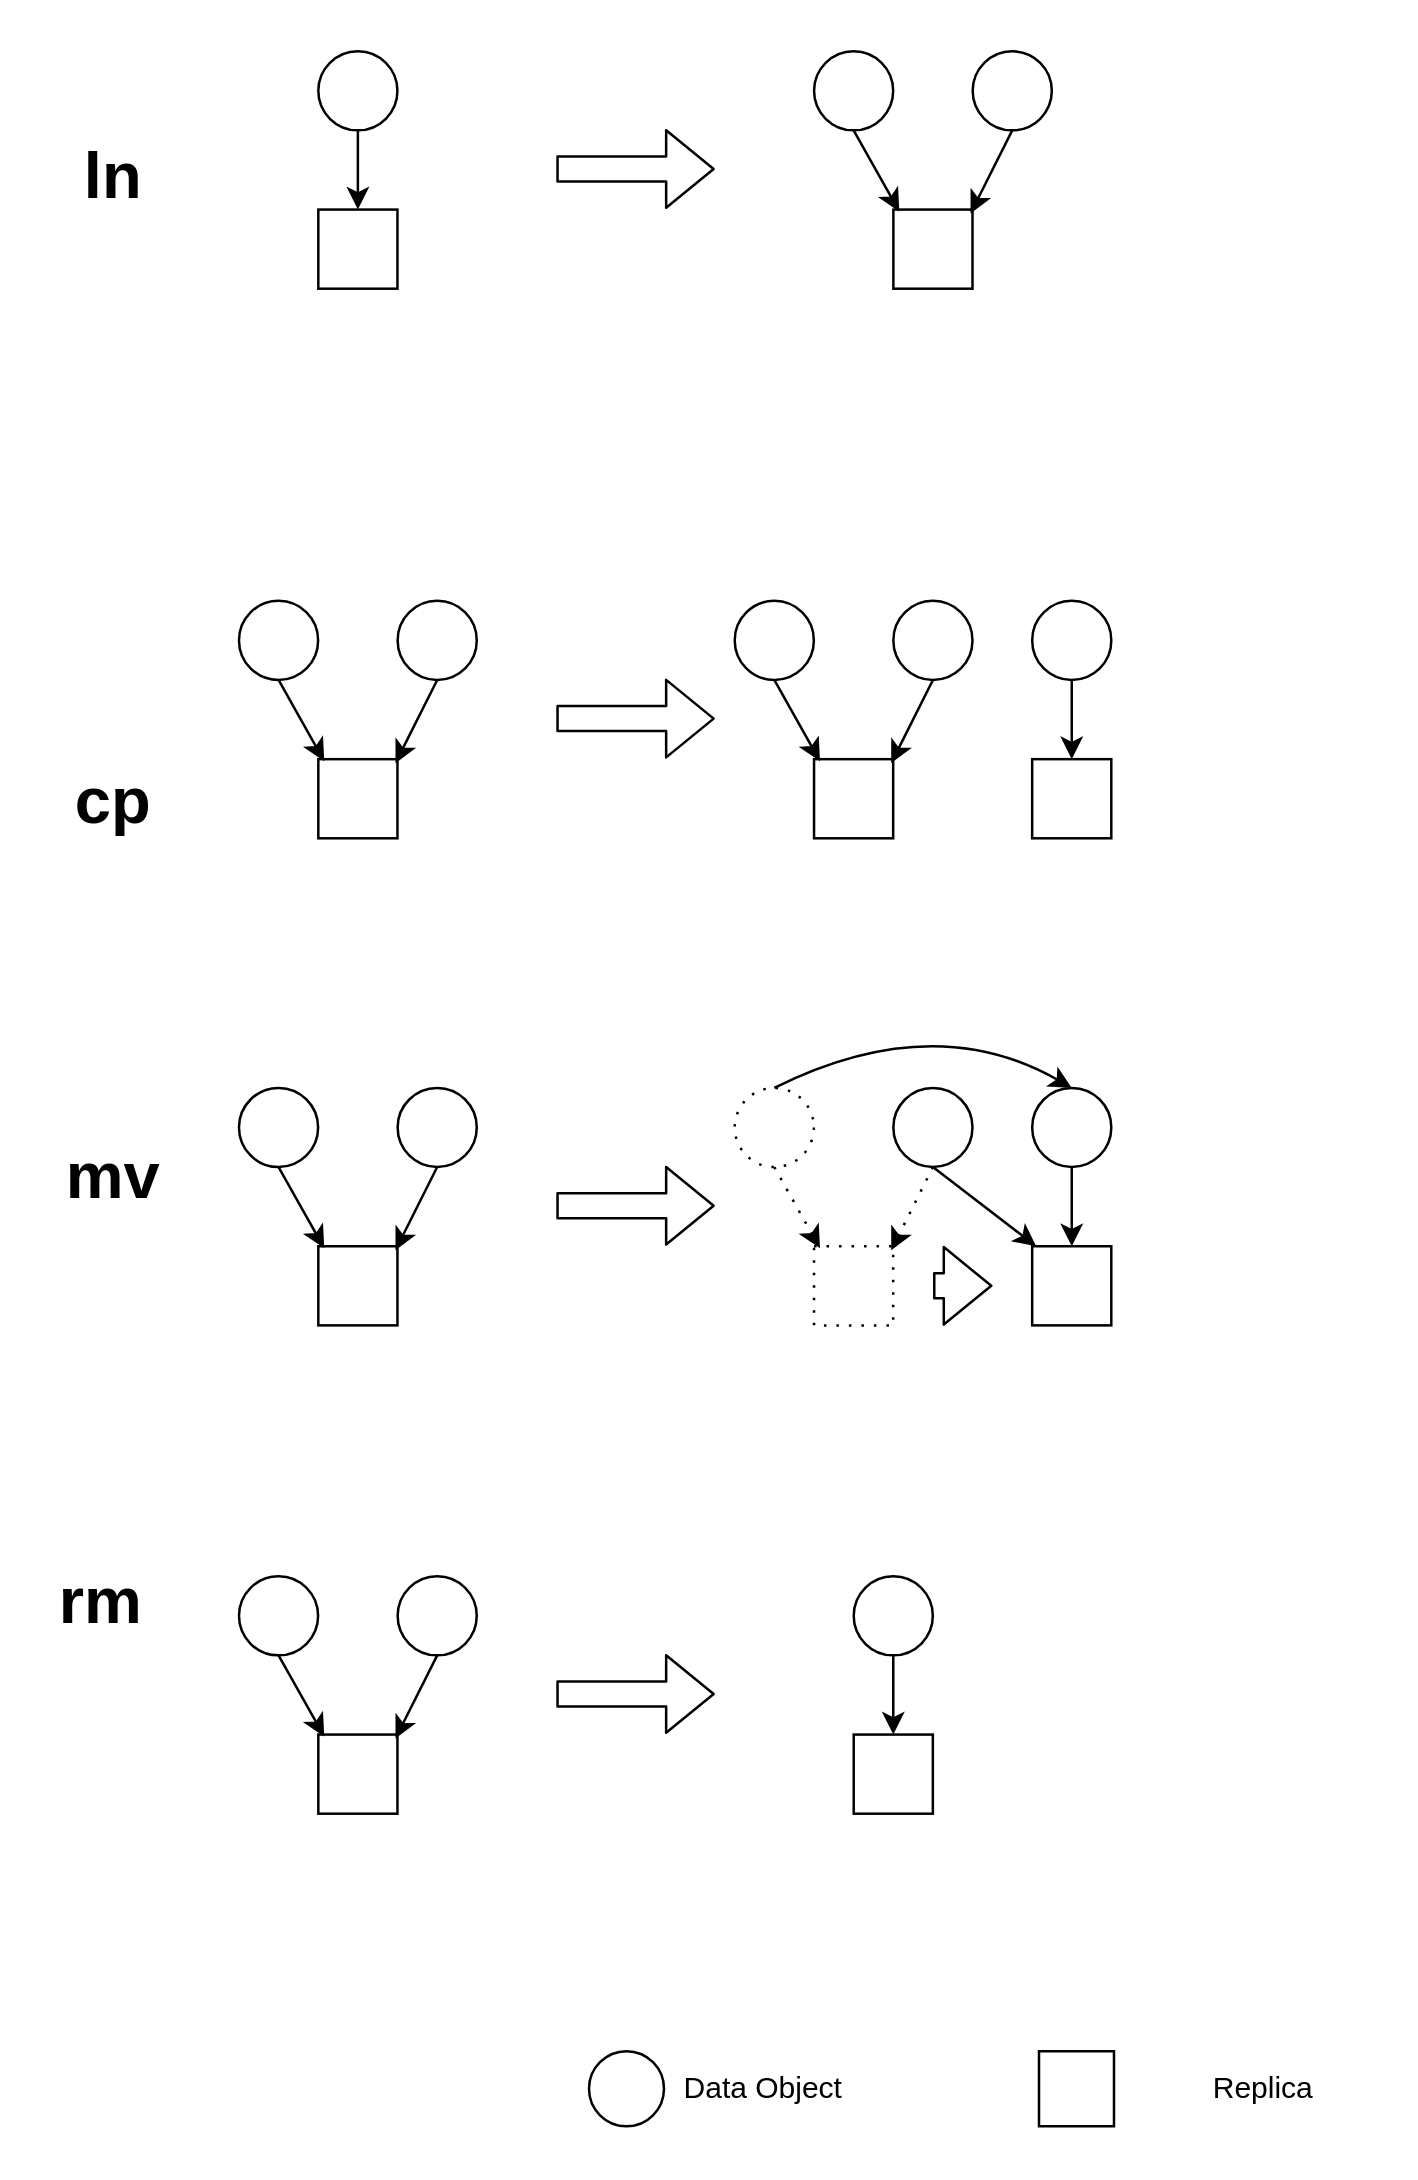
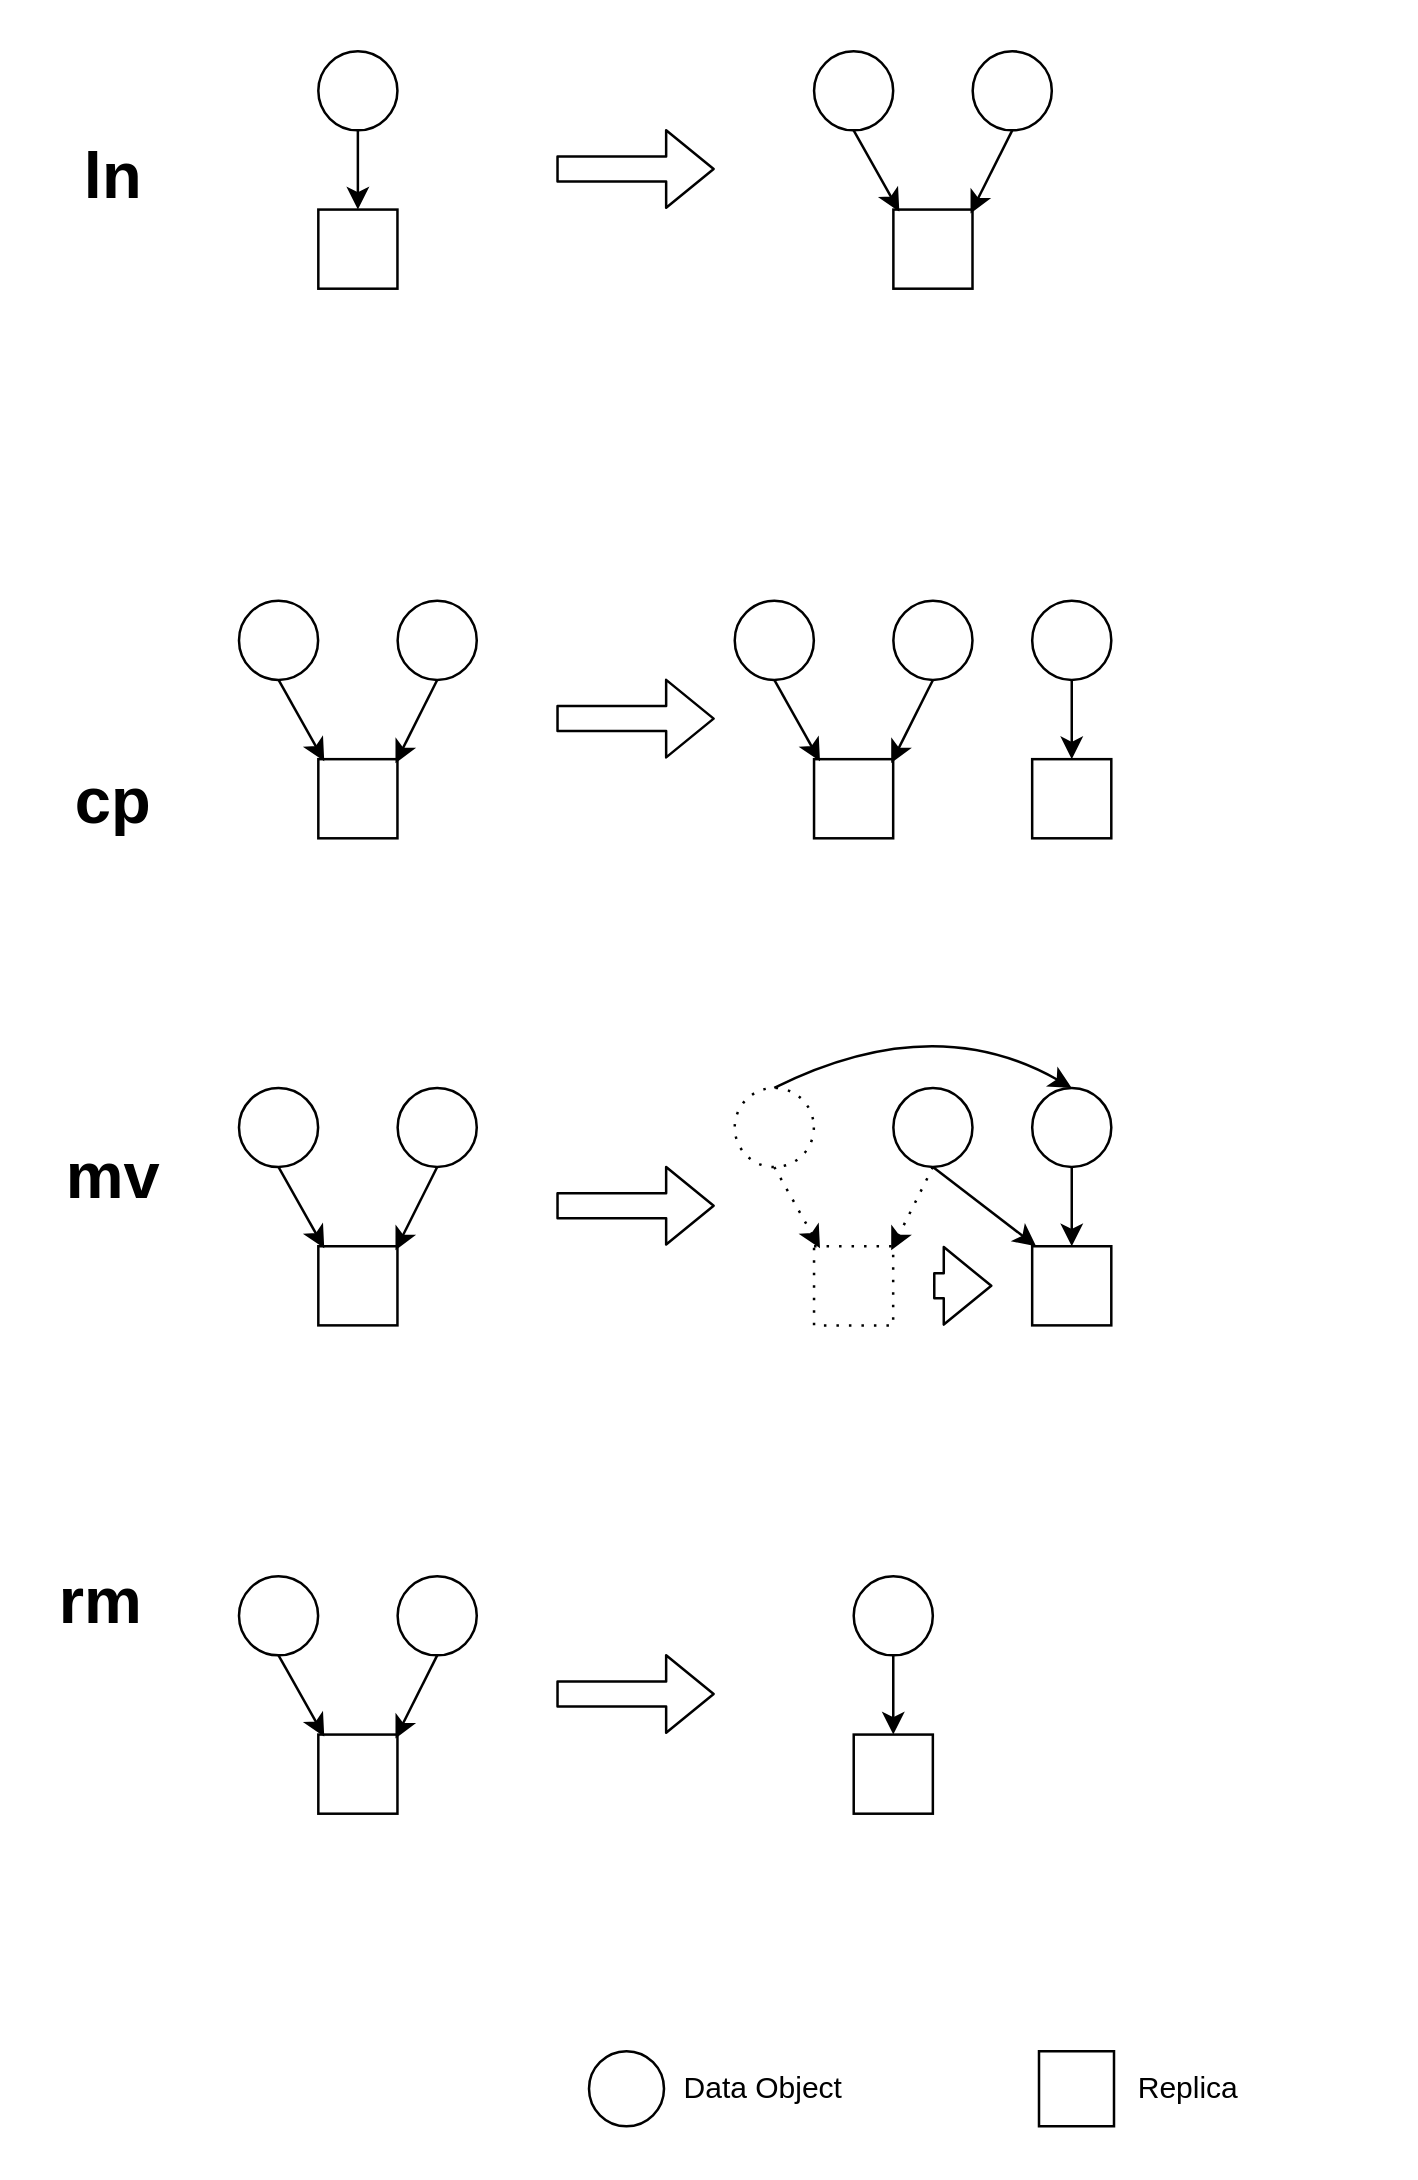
(1264, 2089) -> (1189, 2089)
